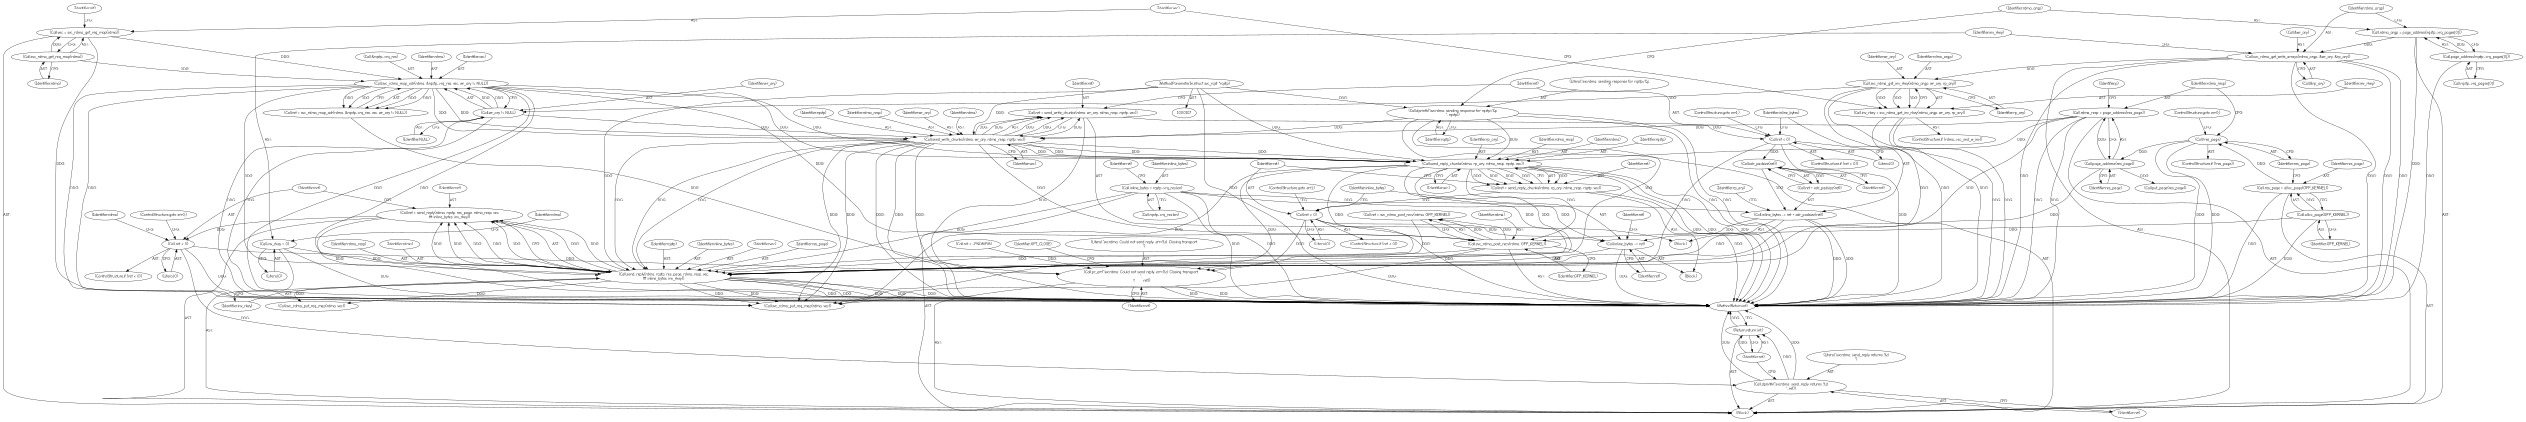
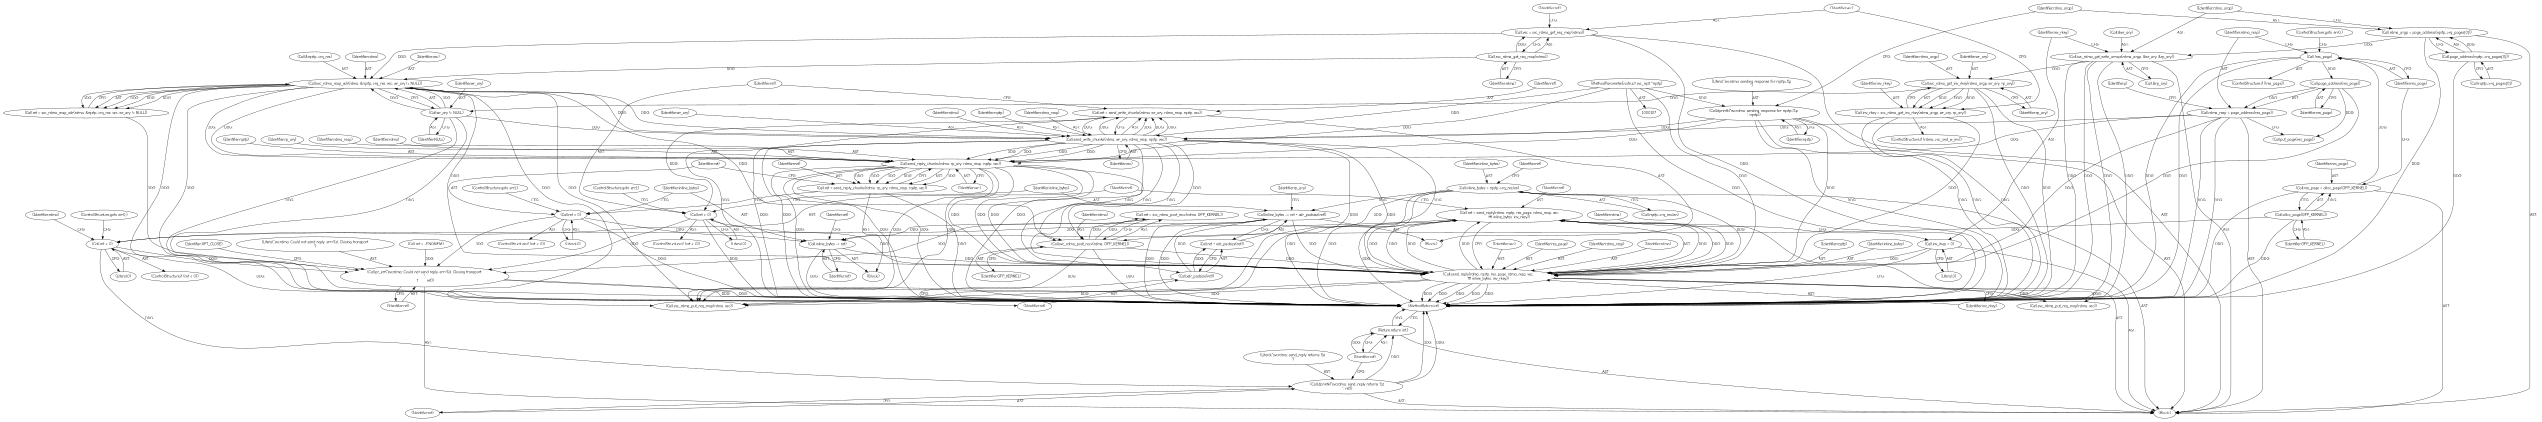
(2109, 137) -> (2264, 126)
none -> (1258, 229)
(386, 276) -> (1881, 276)
(1542, 276) -> (1131, 276)
